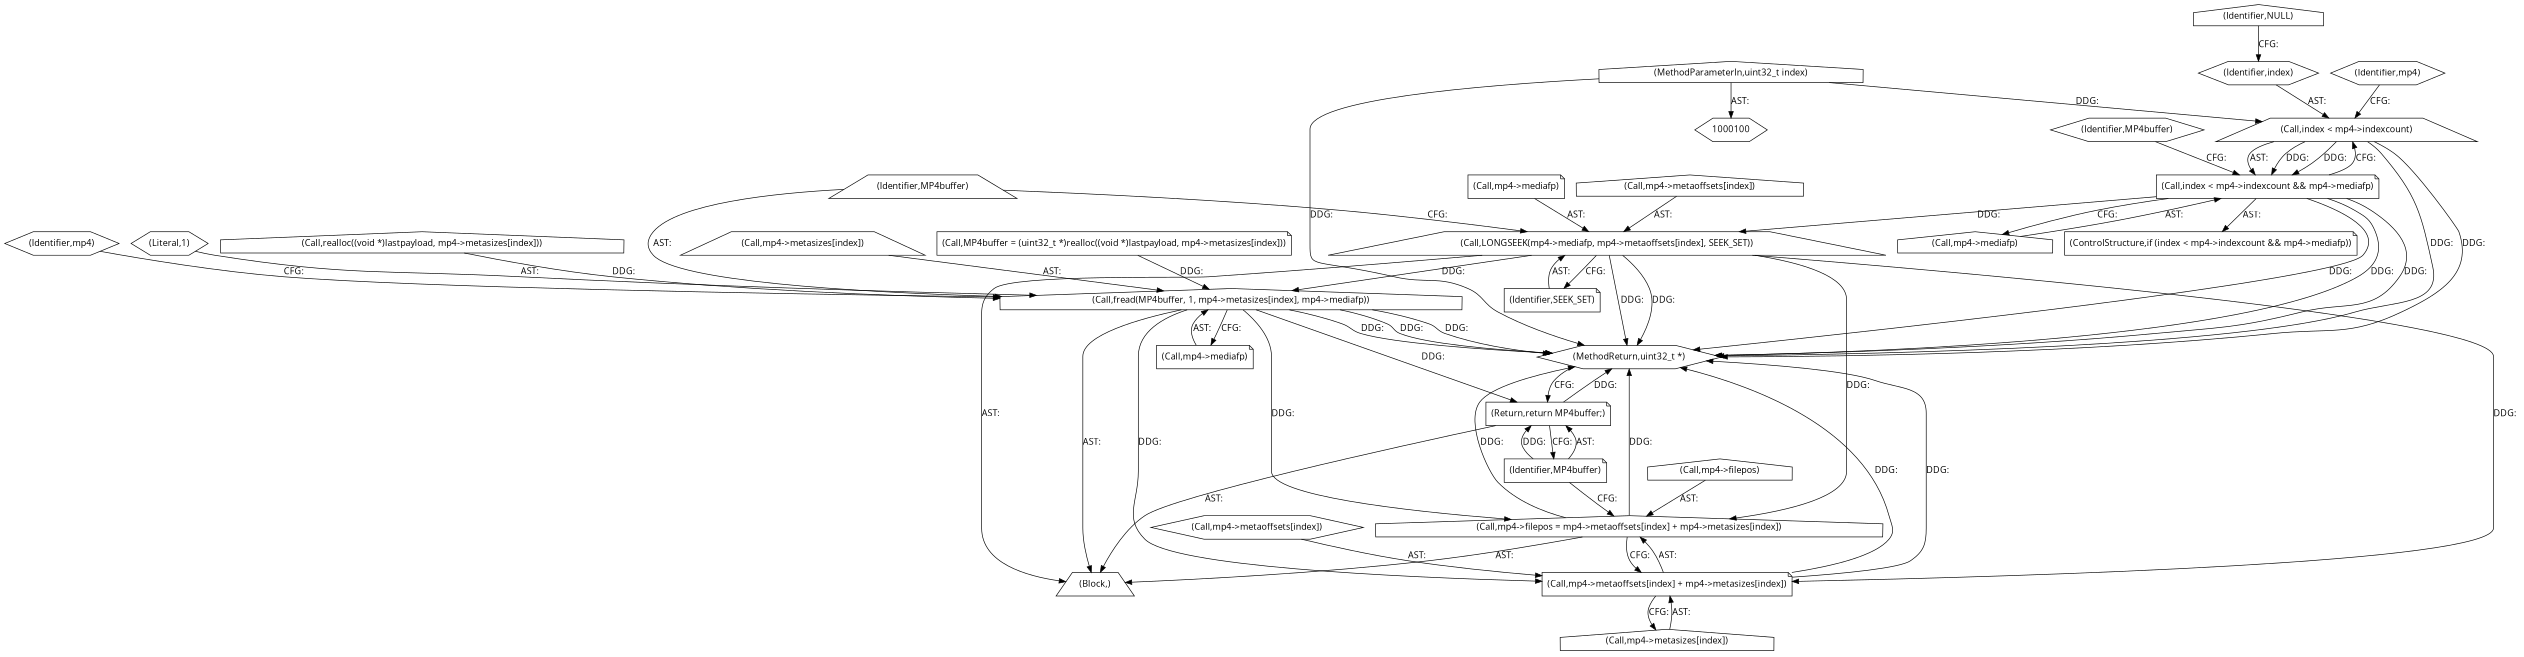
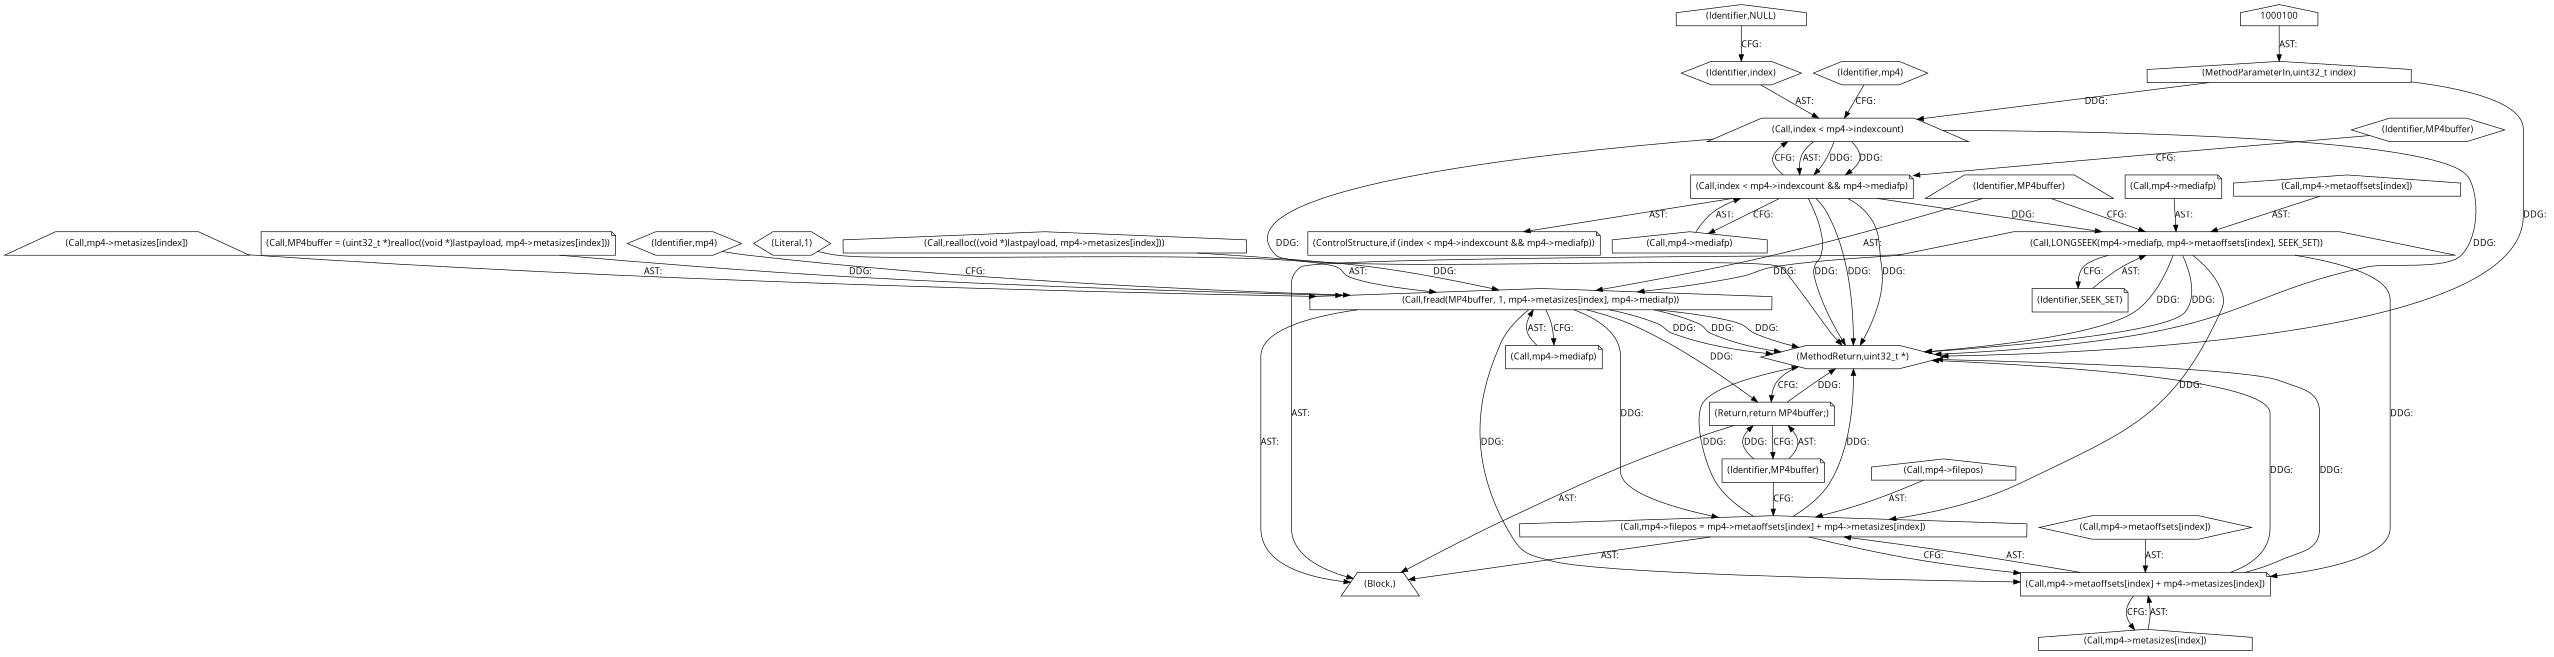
(1731, 97) -> (2279, 40)
(1731, 130) -> (2279, 16)
